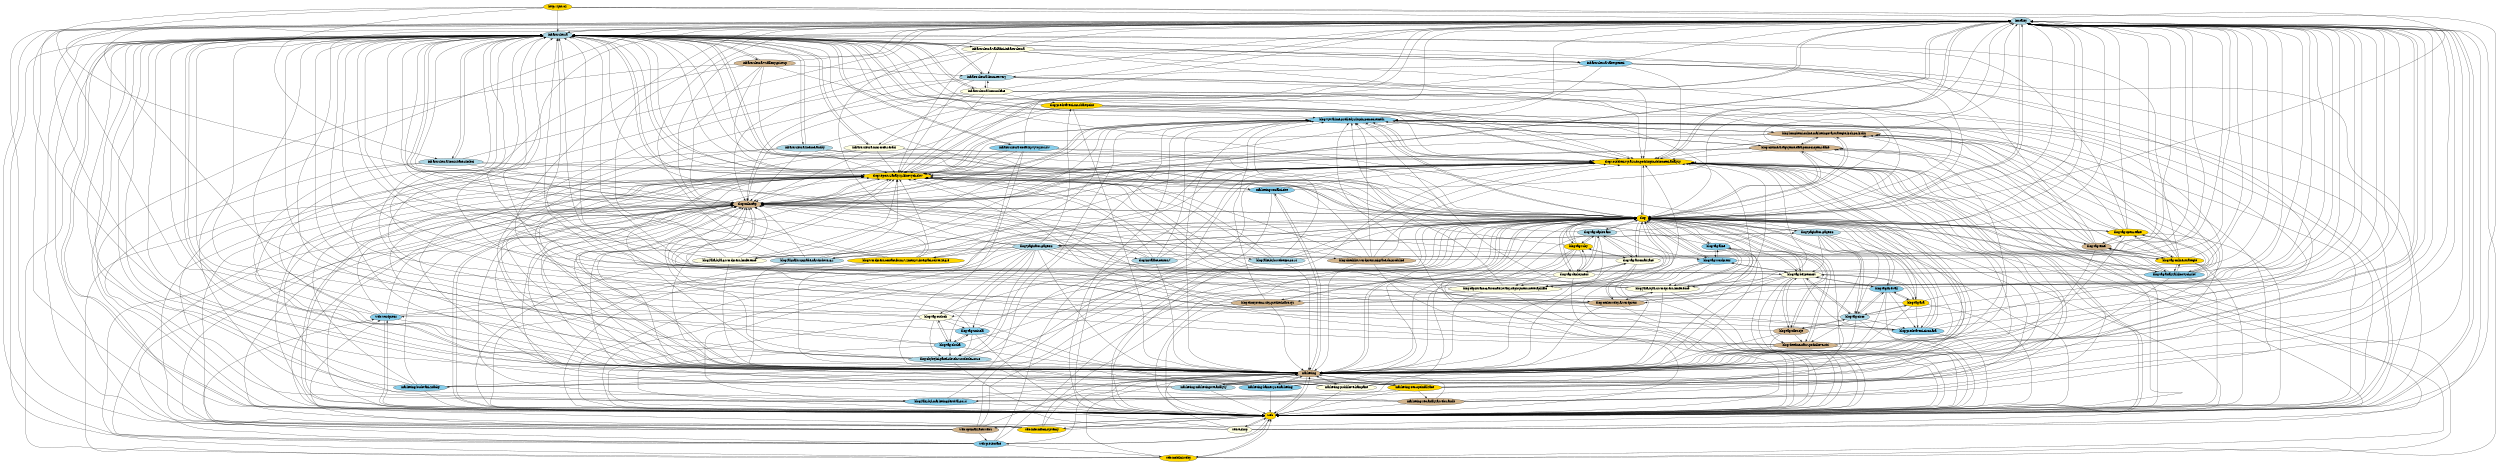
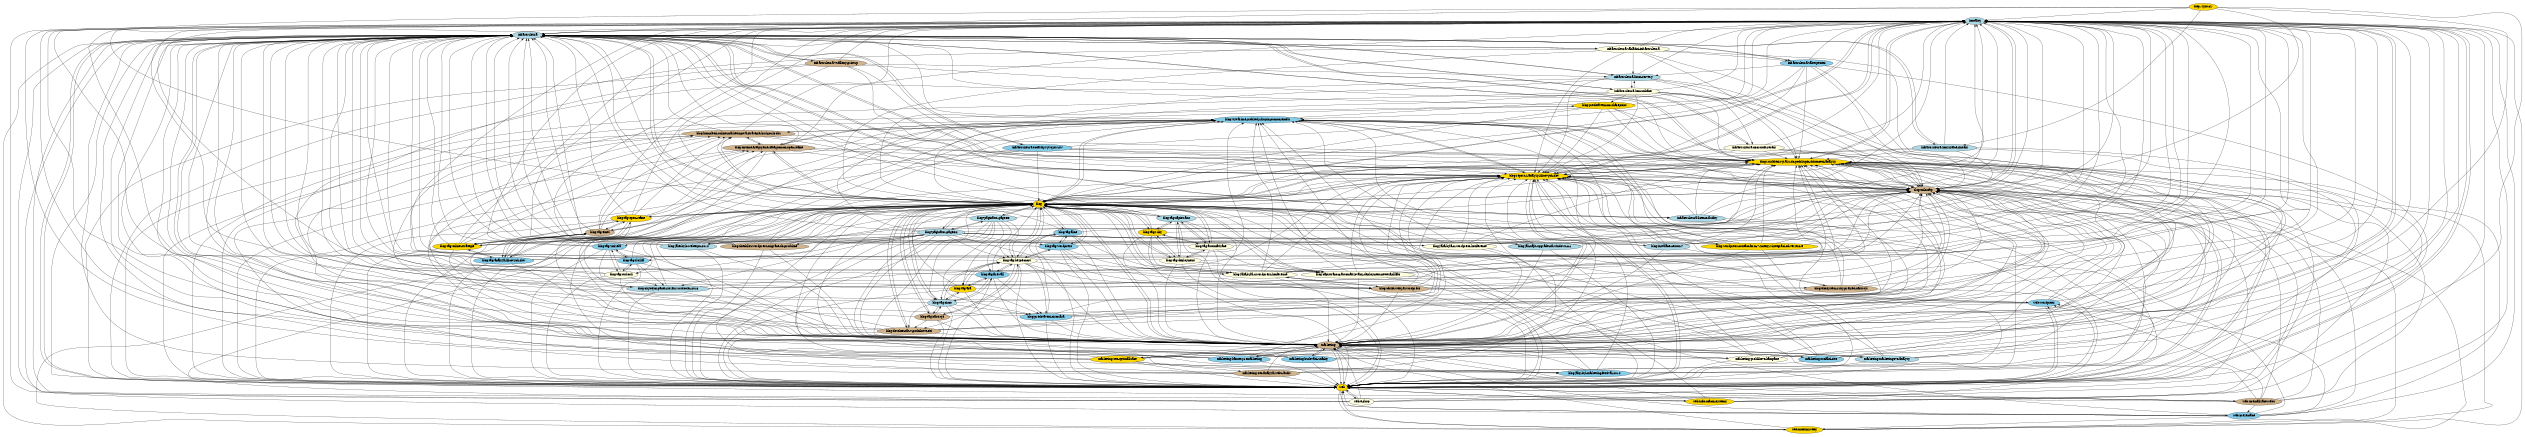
(1213, 168) -> (1419, 212)
(1938, 176) -> (1877, 154)
(1144, 185) -> (1683, 278)
(1094, 310) -> (613, 261)
